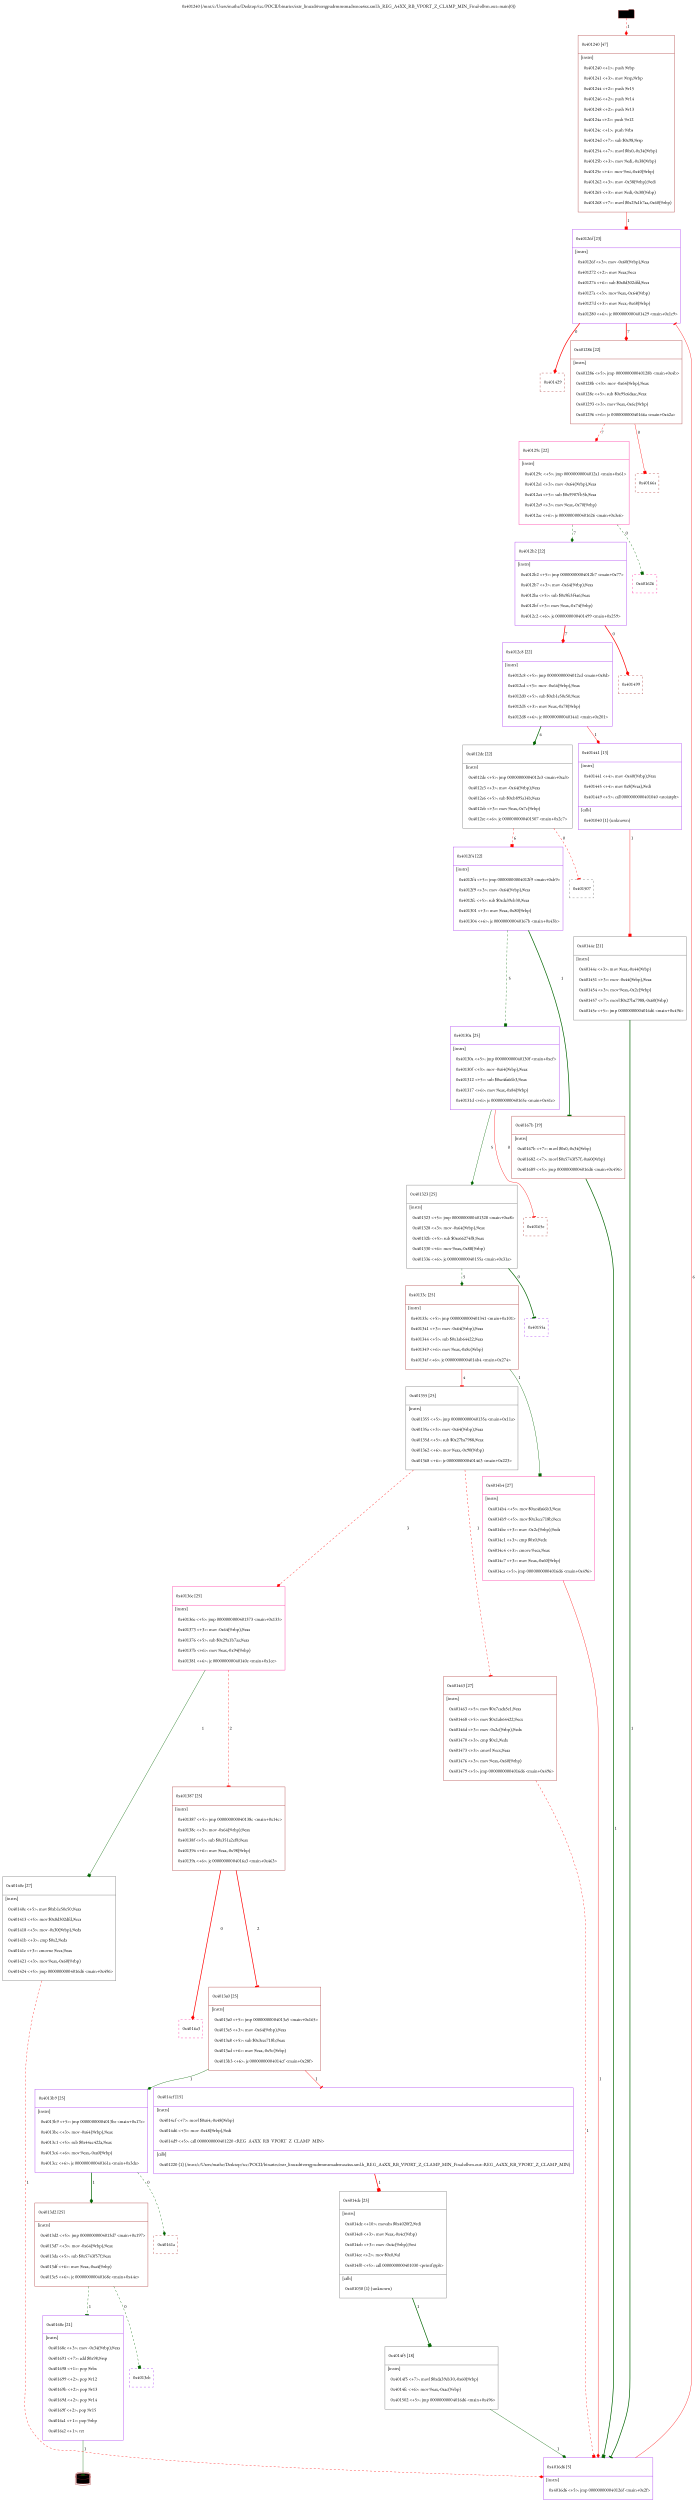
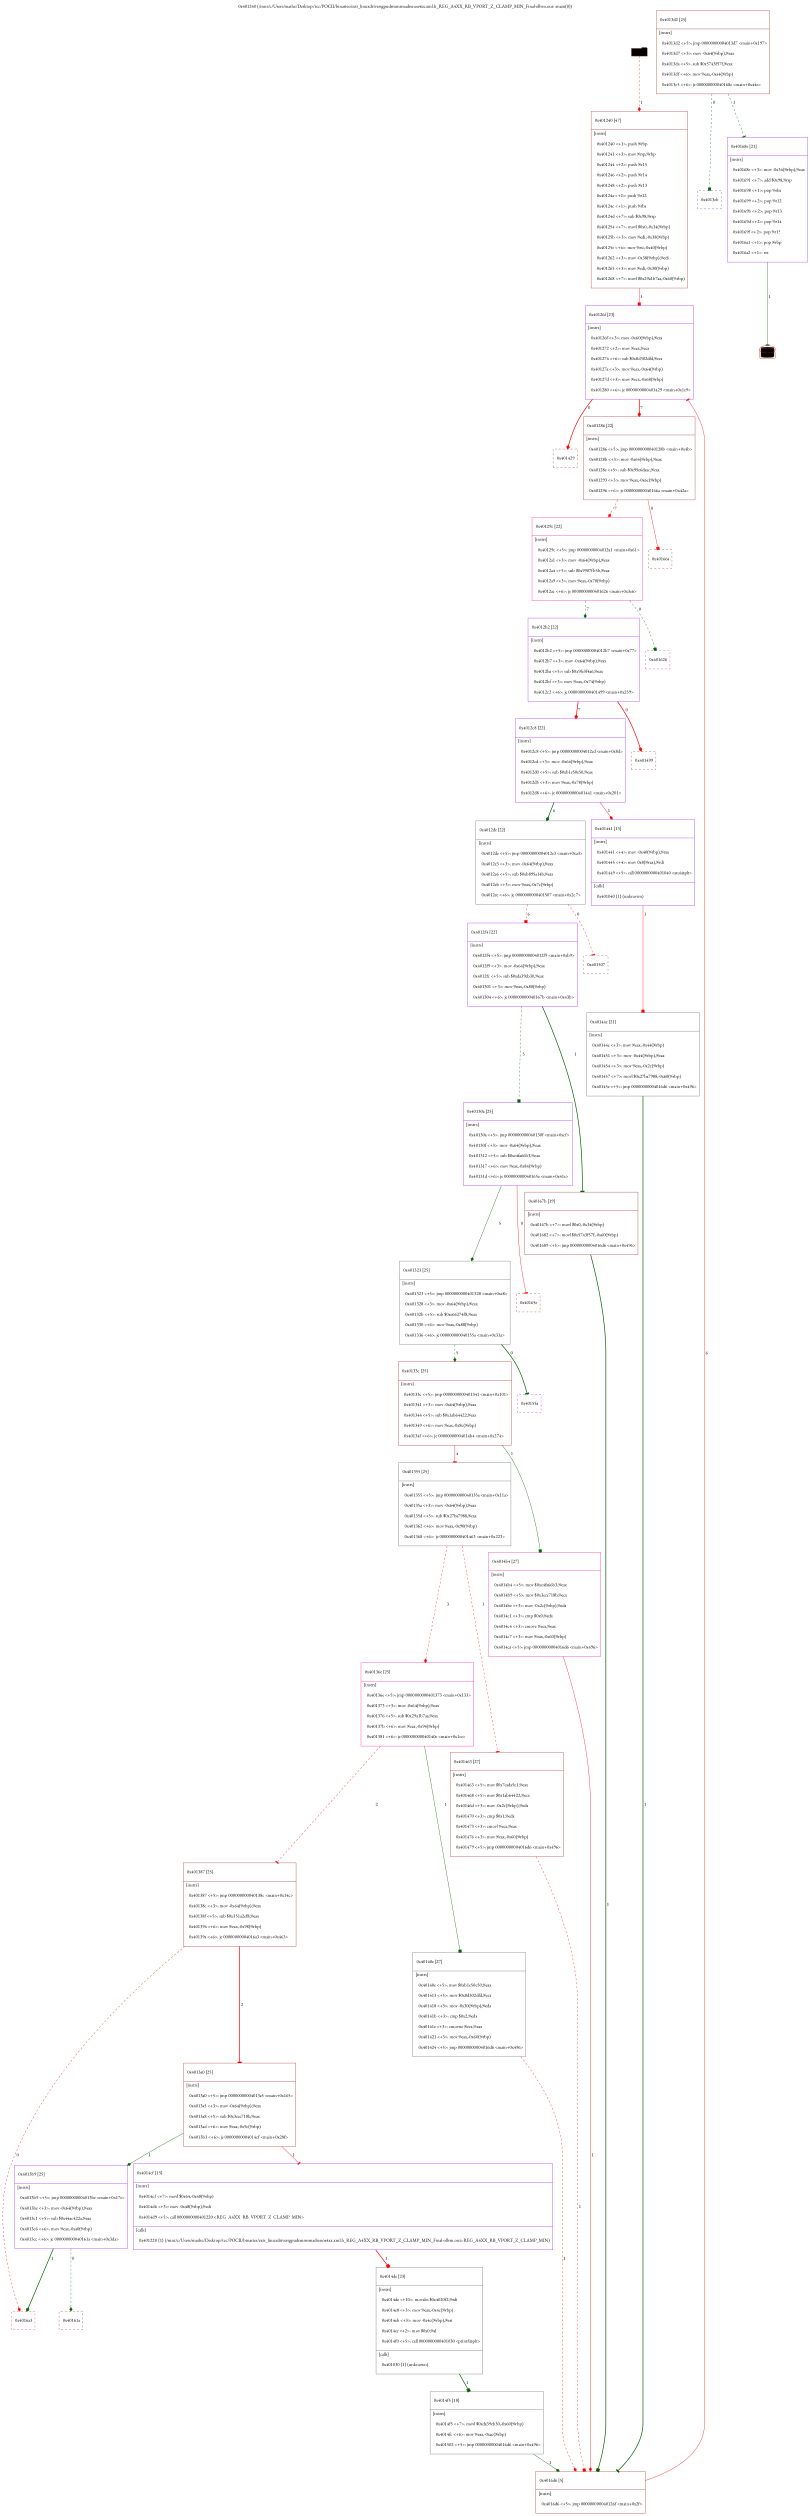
(207, 1943) -> (42, 2104)
(91, 2186) -> (41, 2278)
(598, 2479) -> (590, 2492)
